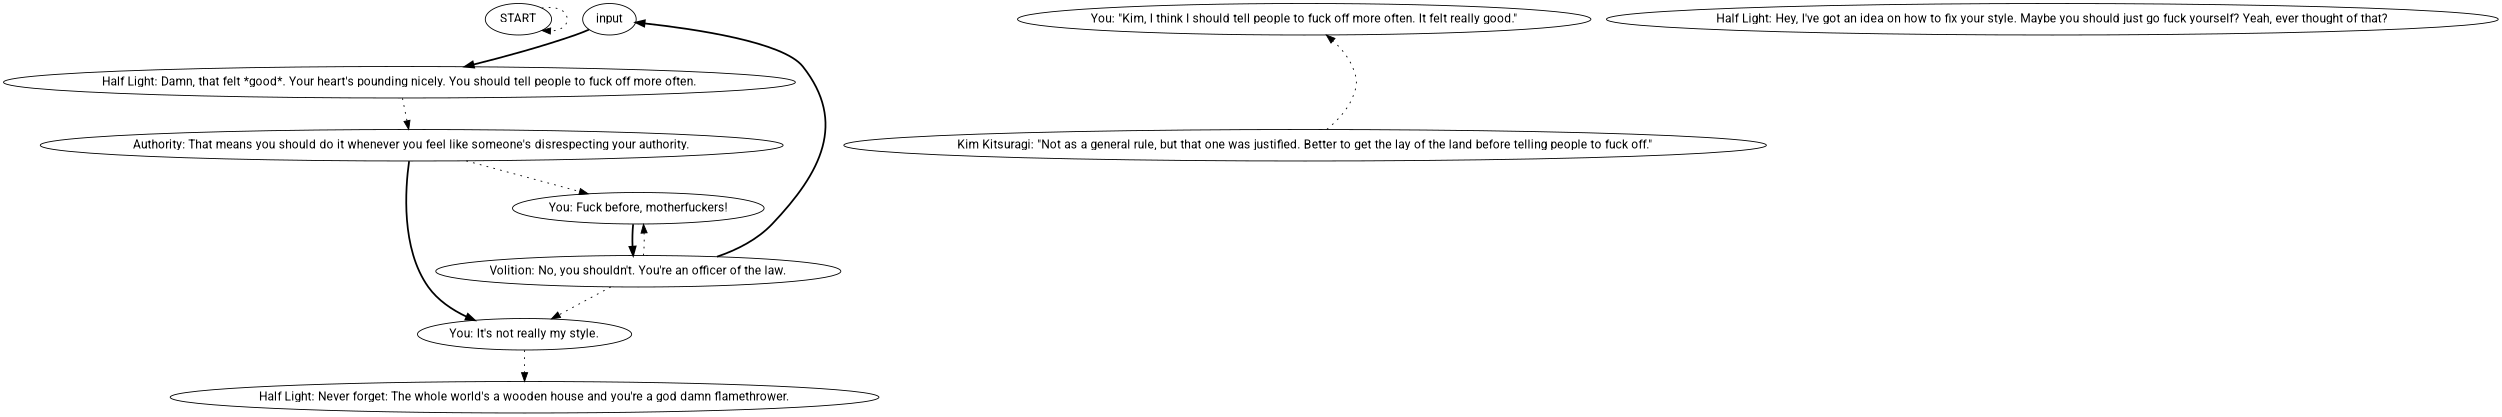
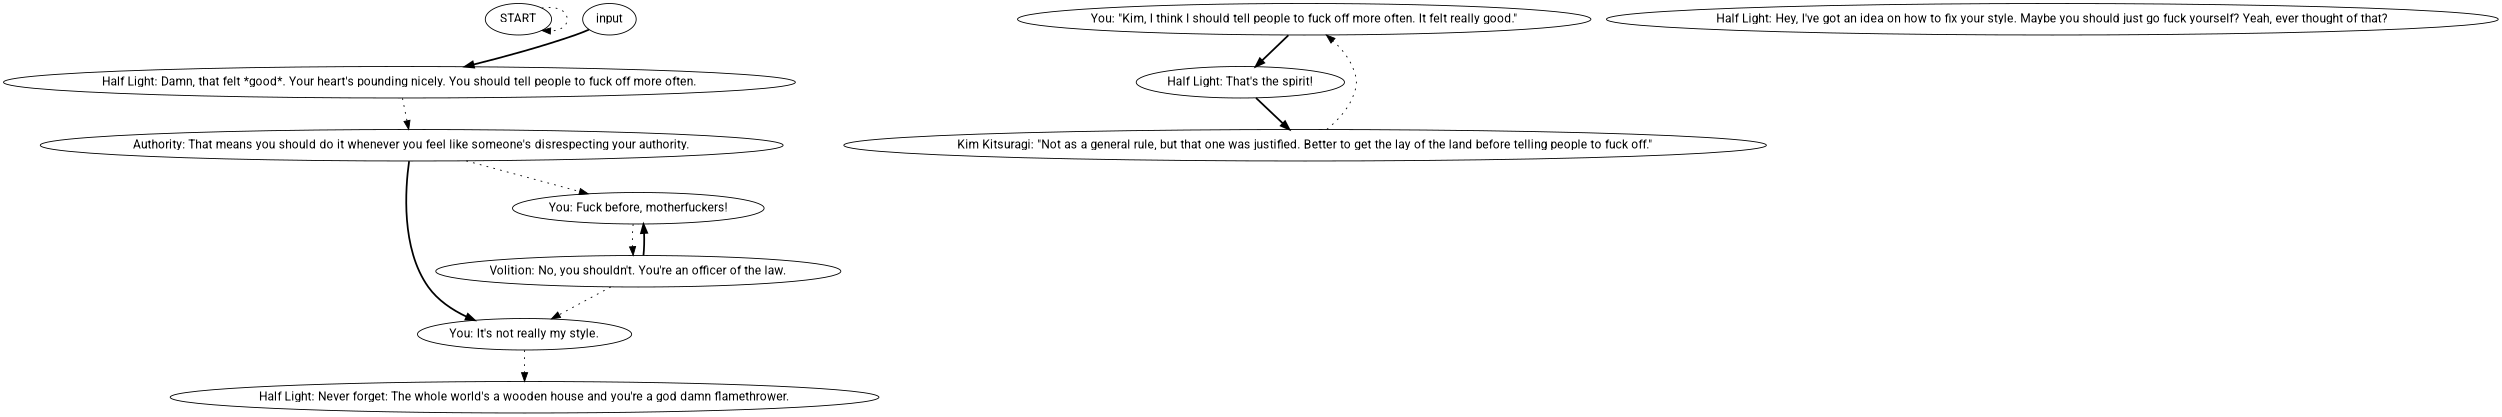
none -> (1240, 82)
(821, 100) -> none
(632, 235) -> (632, 235)
(644, 244) -> (644, 244)
